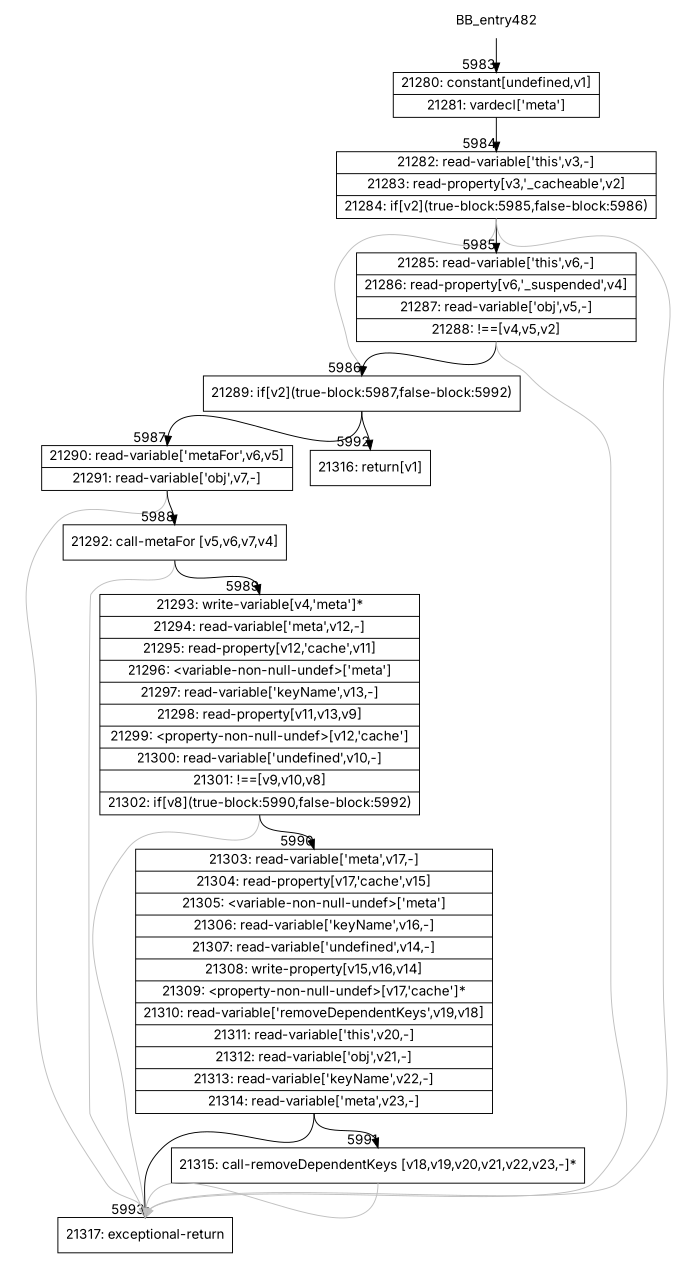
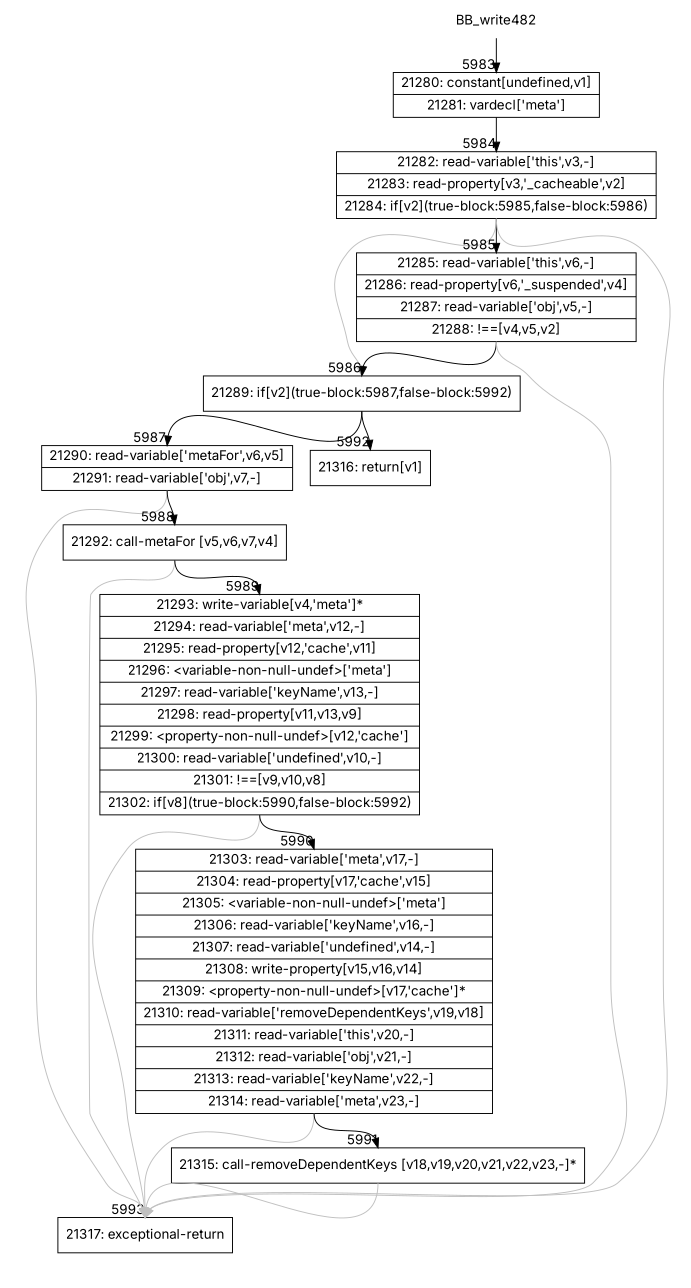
(496, 21) -> (496, 21)
(213, 1132) -> (213, 1132)
